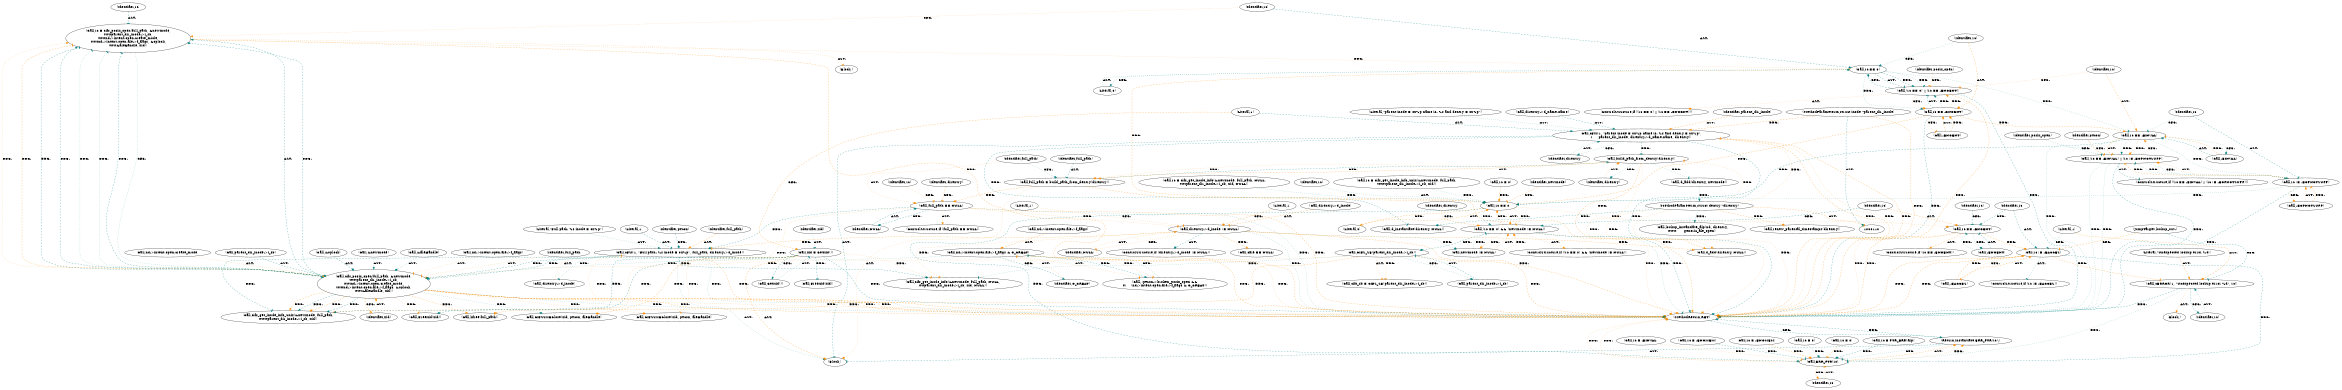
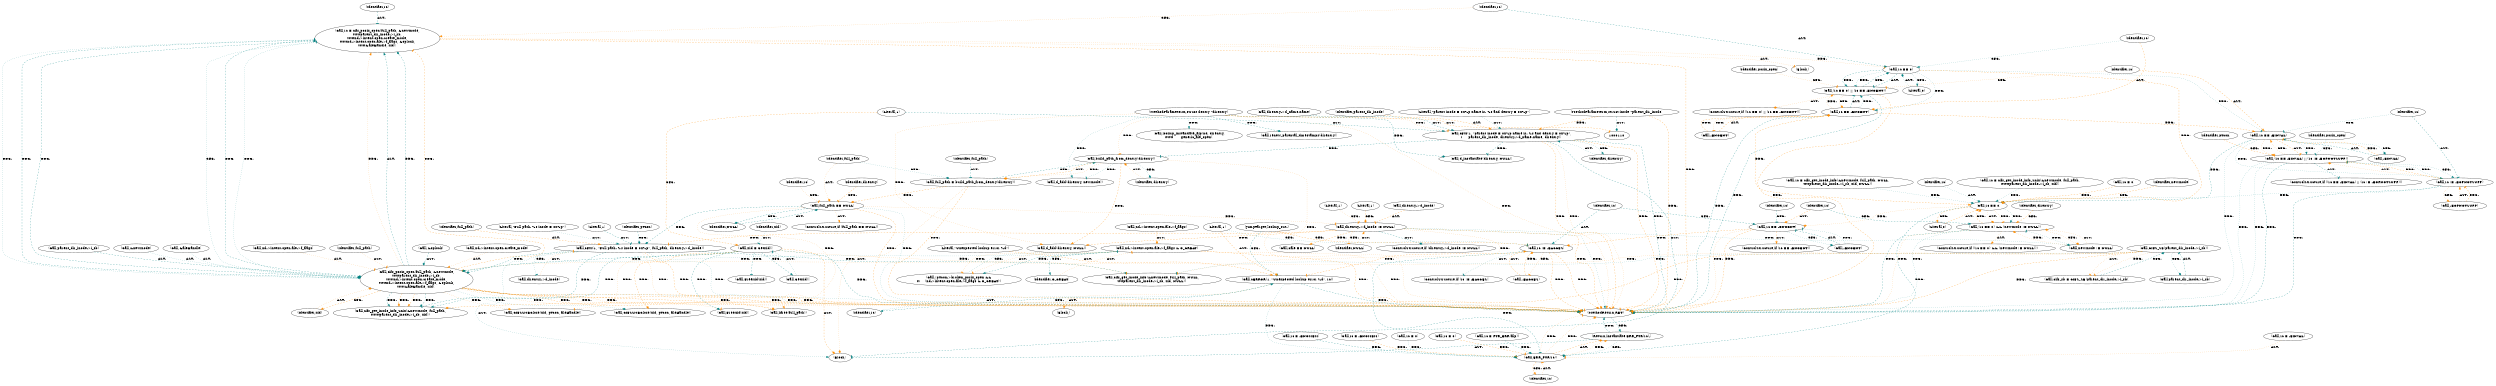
(1699, 193) -> (1097, 131)
(1749, 217) -> (1243, 123)
(1457, 243) -> (2131, 265)
(1741, 351) -> (2276, 347)
